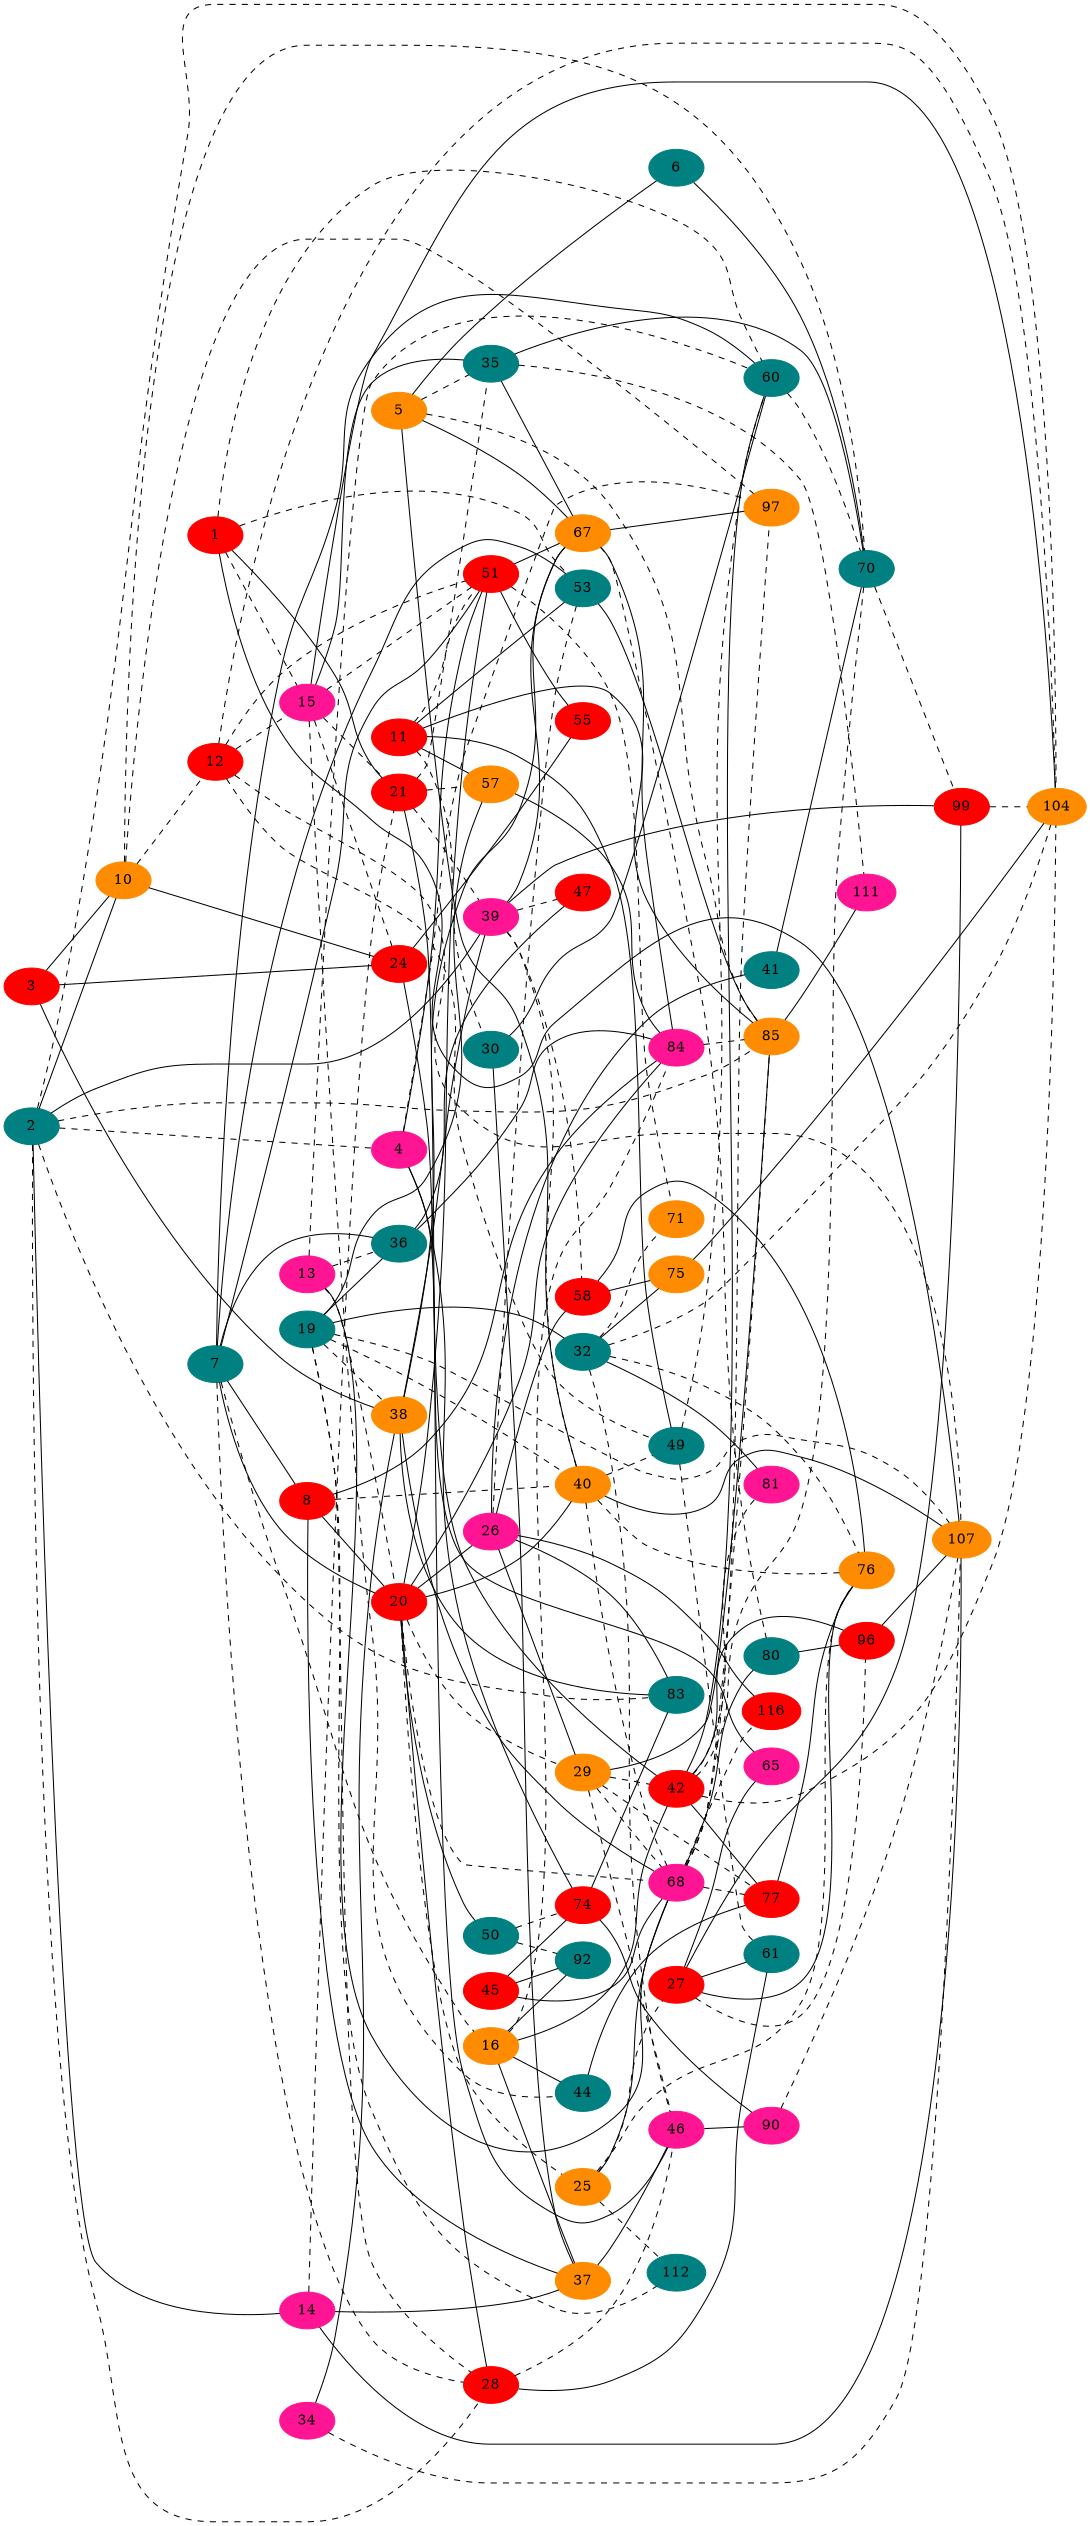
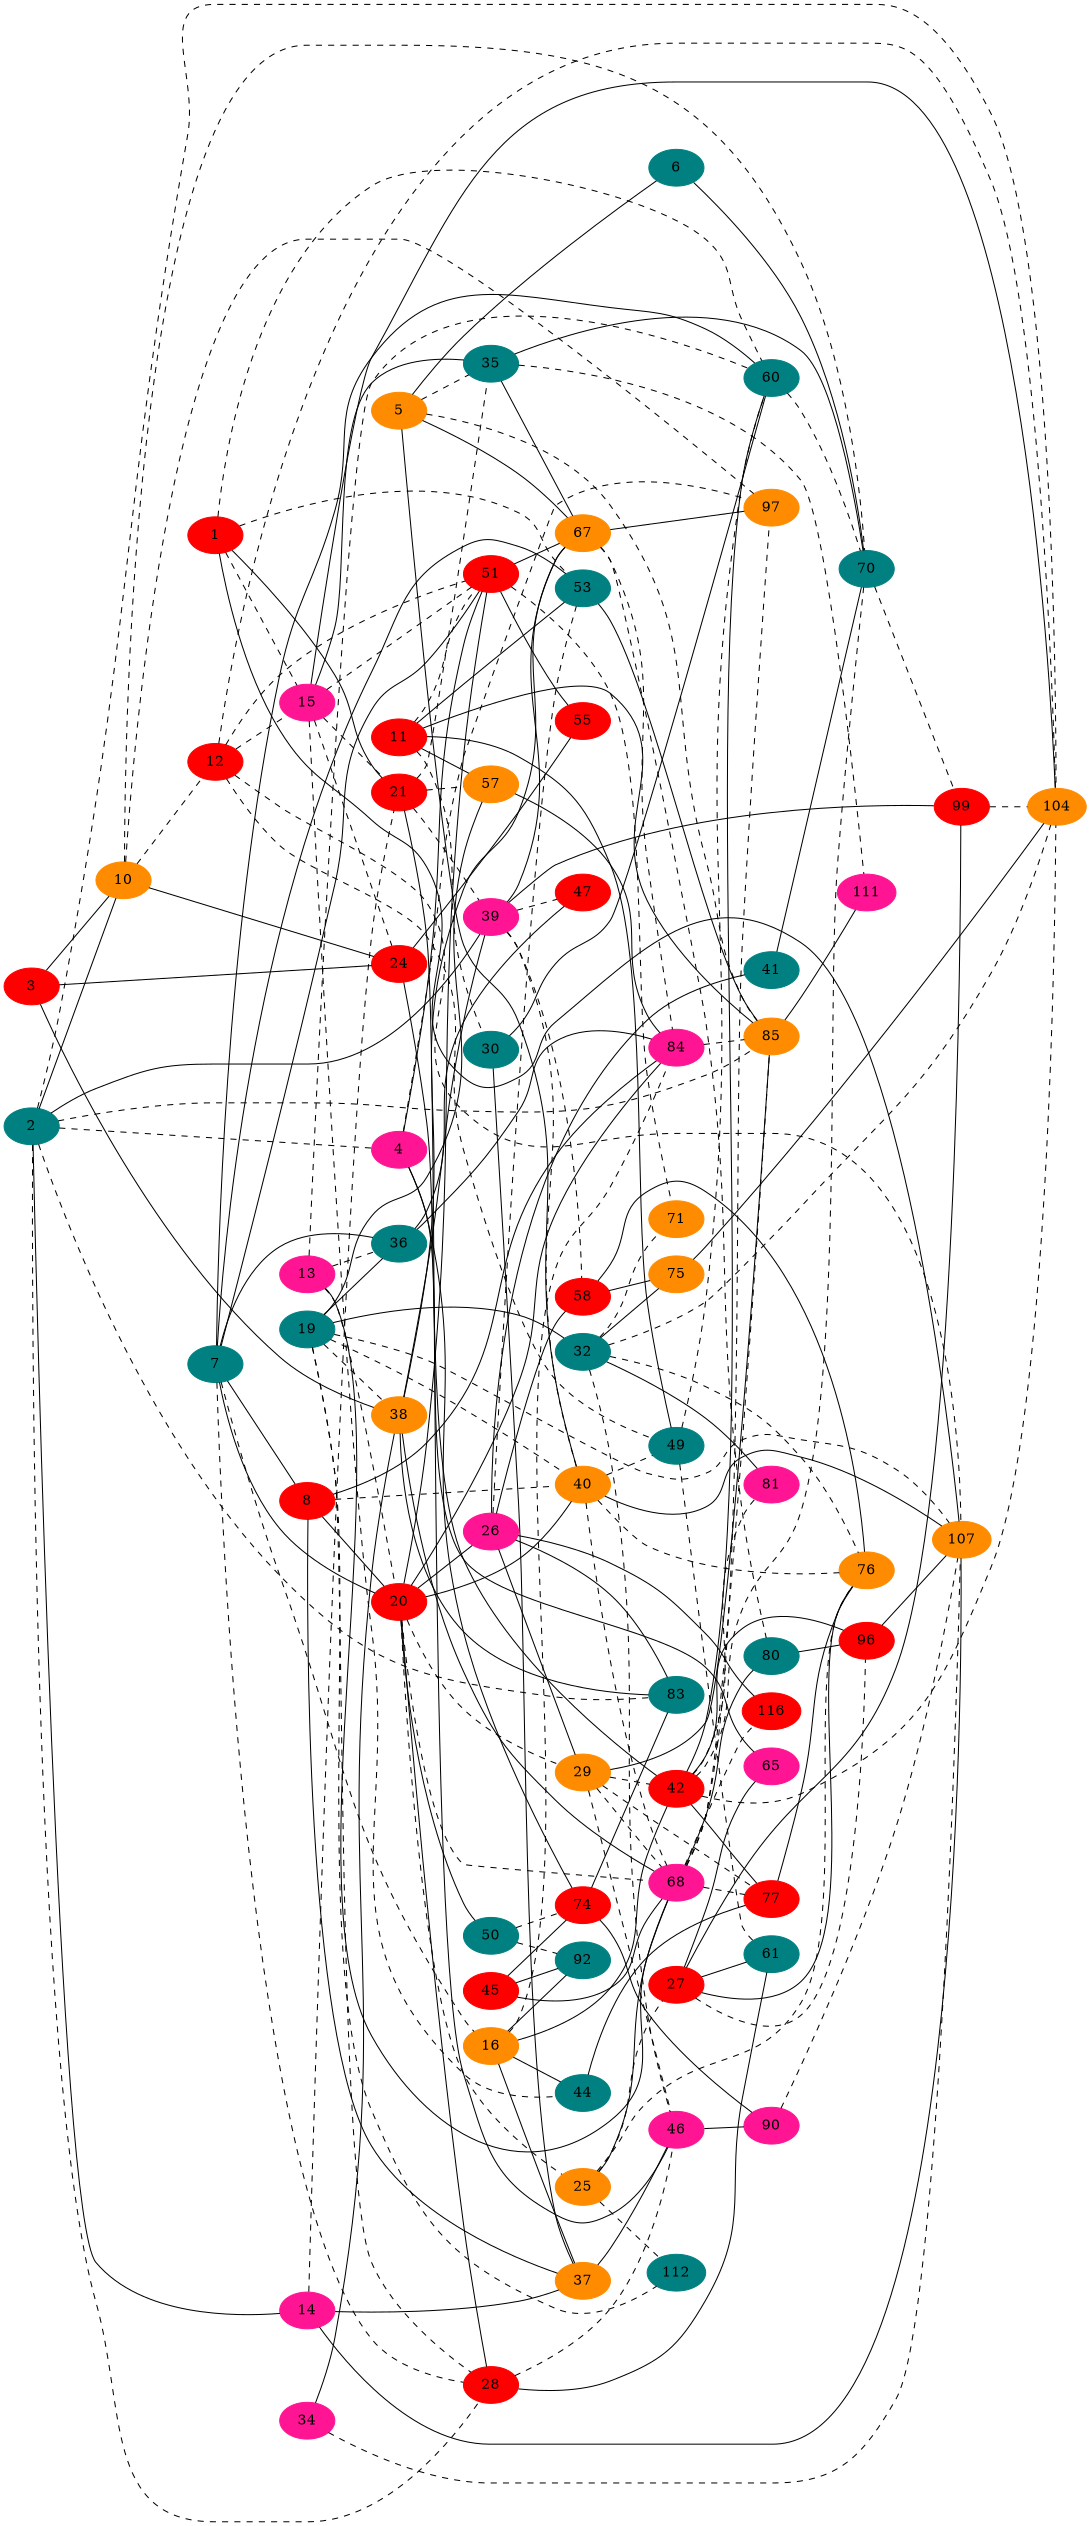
(646, 847) -> (646, 847)
